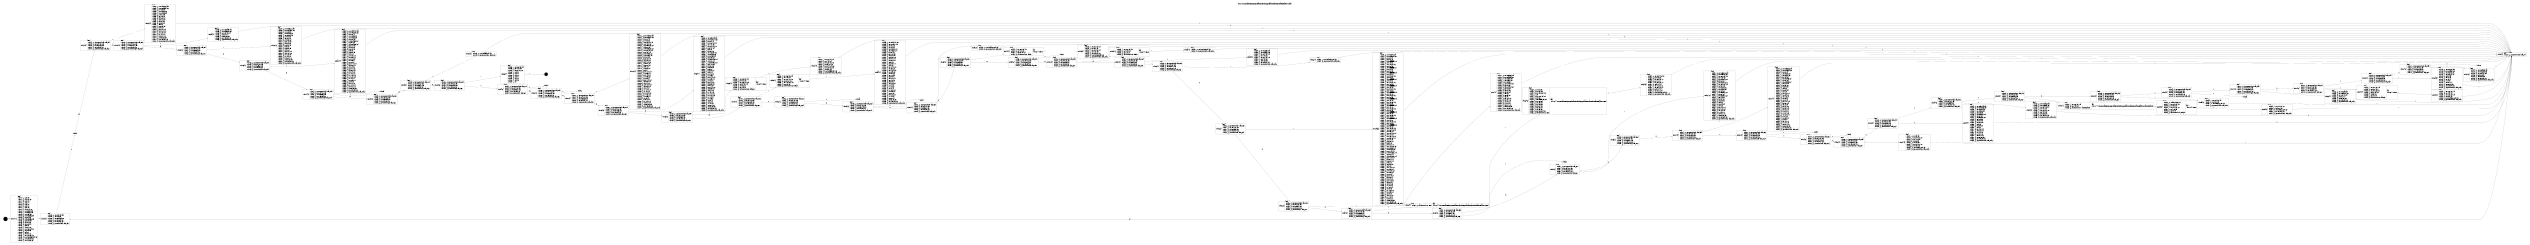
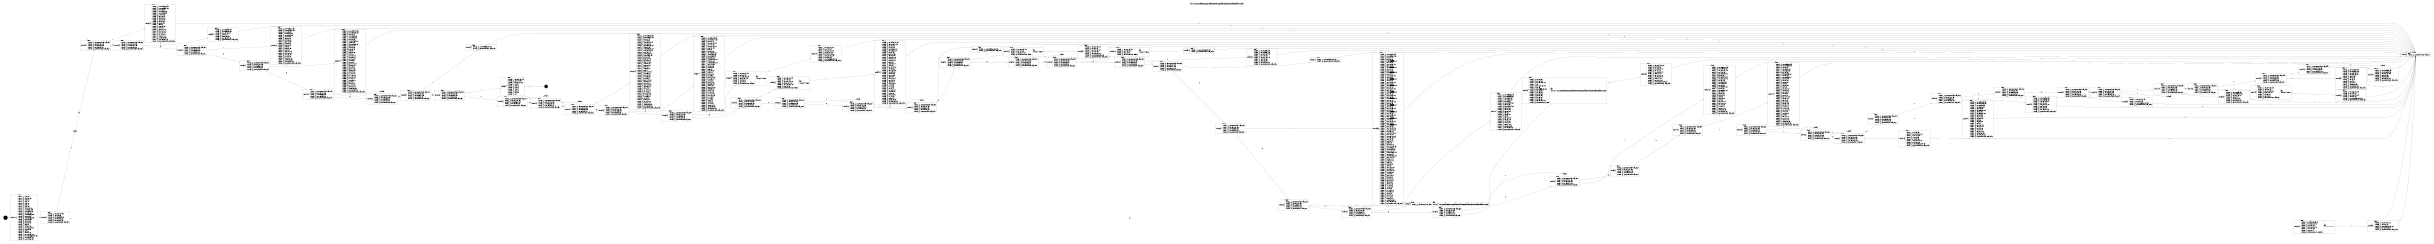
(2106, 106) -> none
